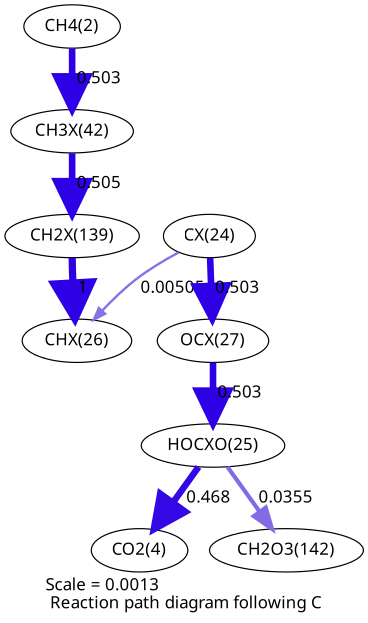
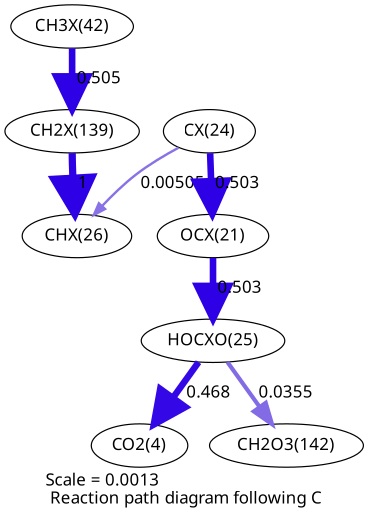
(72, 26) -> none
(213, 341) -> (213, 236)
